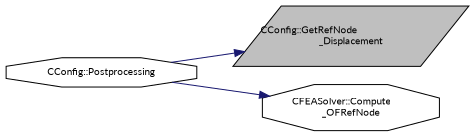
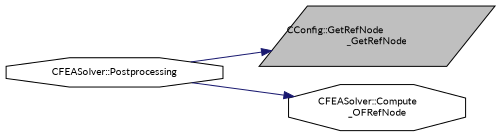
(351, 36) -> (377, 36)
(101, 72) -> (115, 72)
